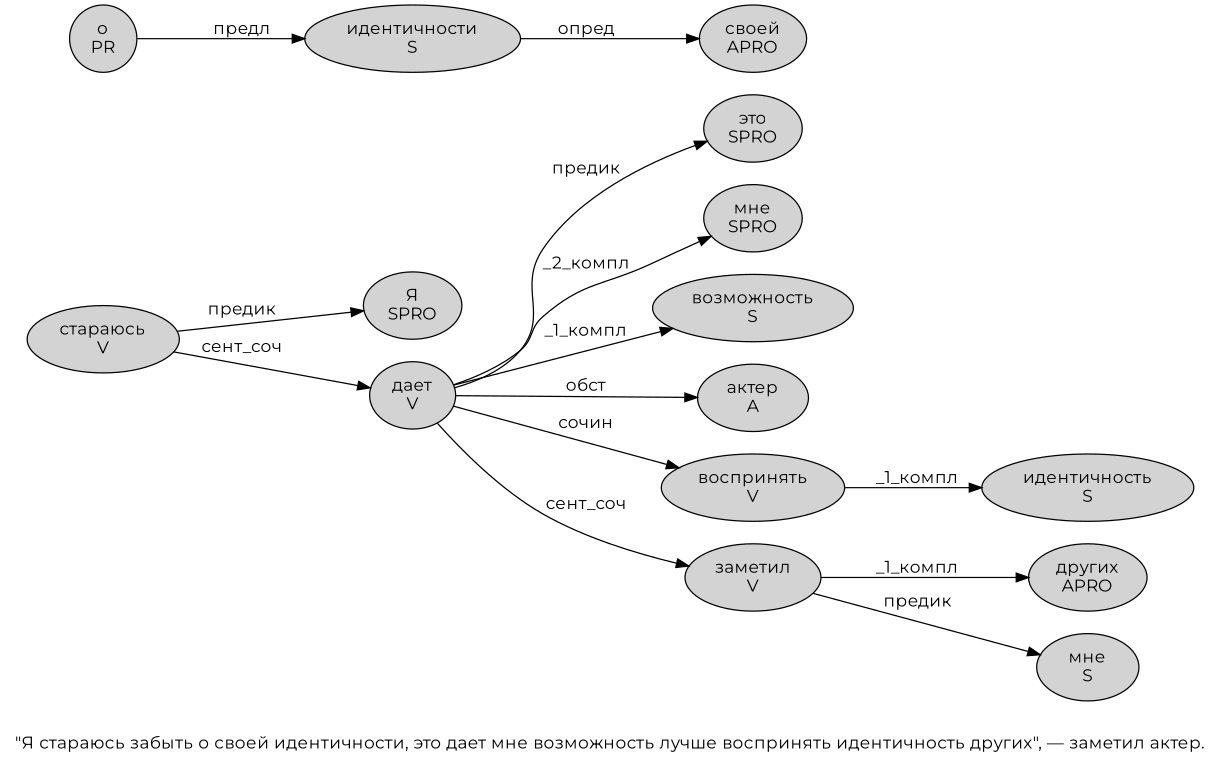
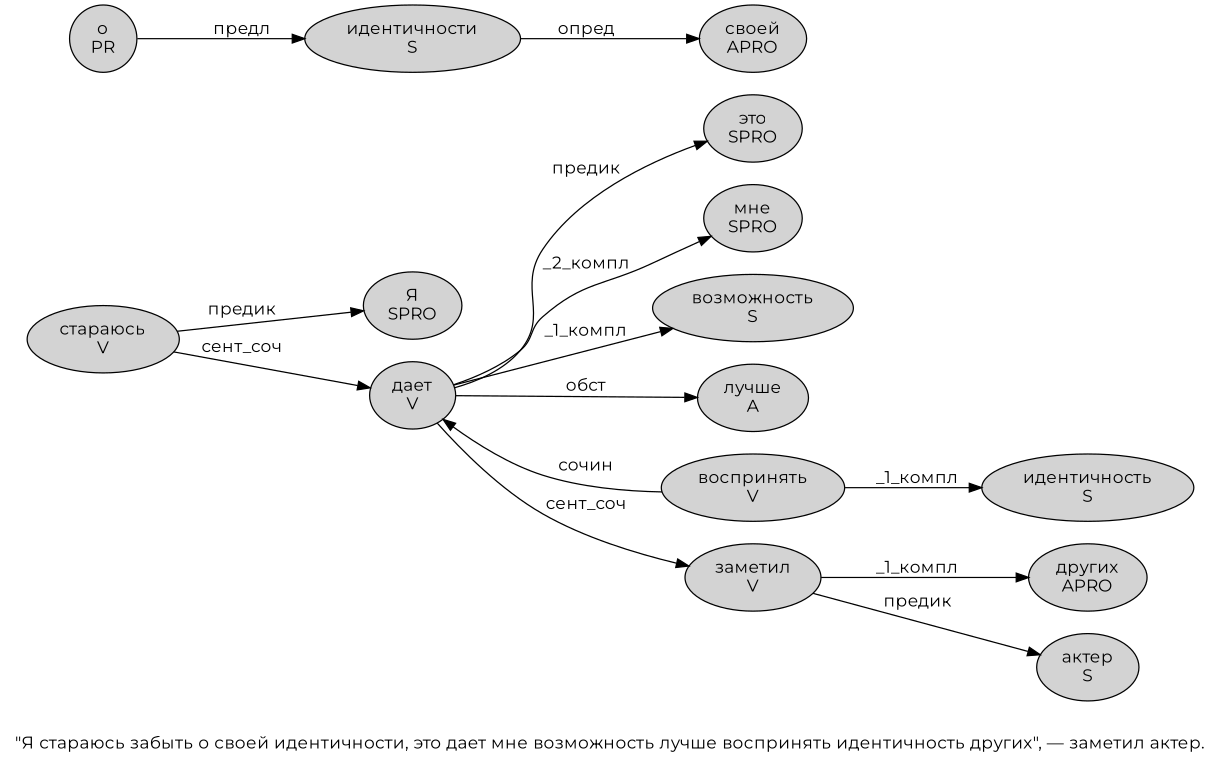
(753, 398) -> (753, 398)
(560, 435) -> (552, 478)
(1088, 667) -> (1088, 667)
